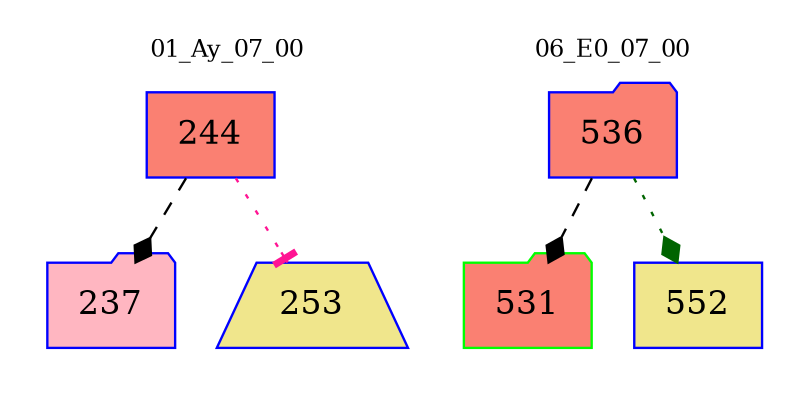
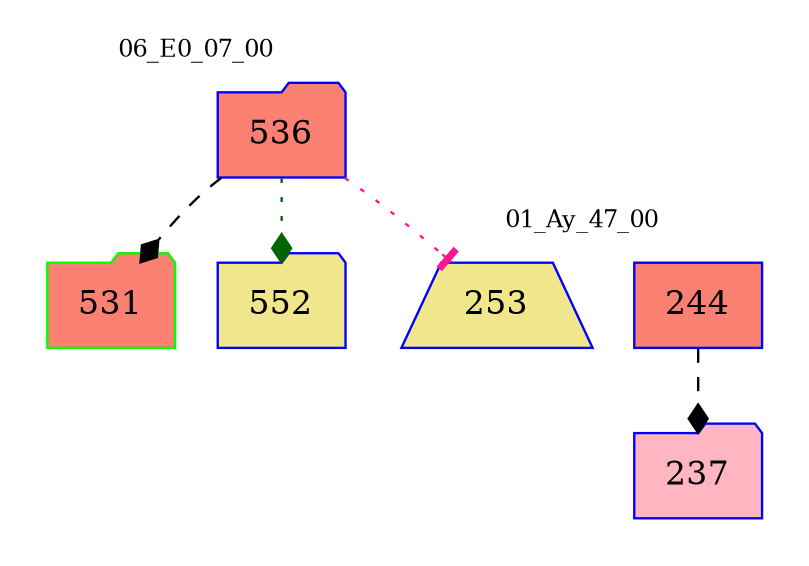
(227, 51) -> (582, 221)
(258, 215) -> (399, 218)
(698, 305) -> (282, 305)
